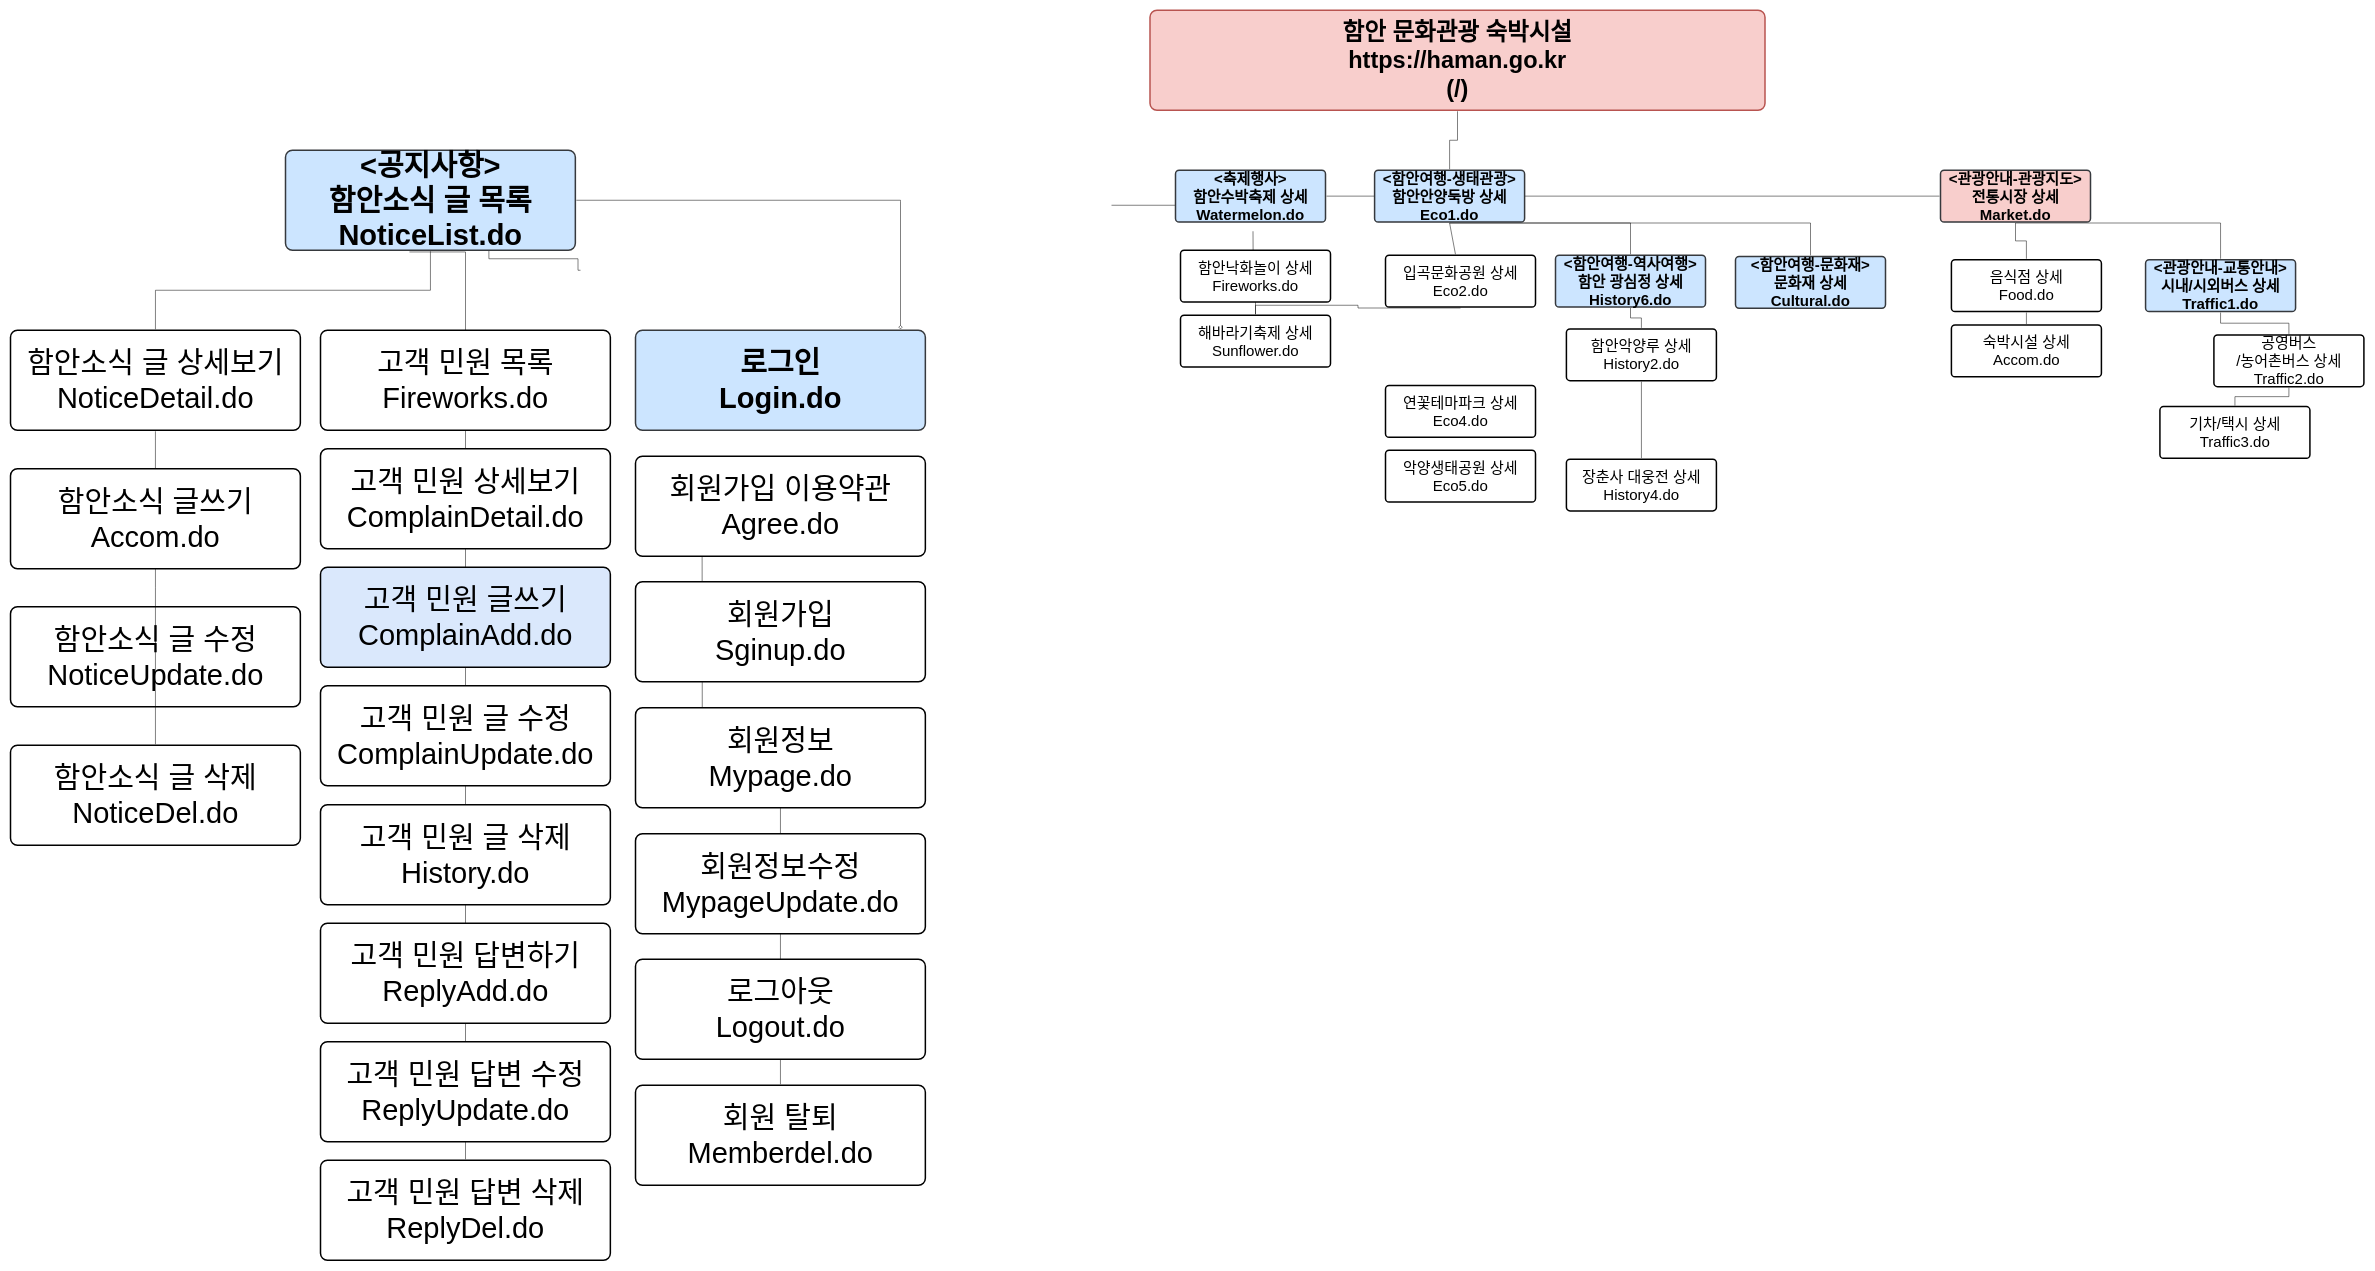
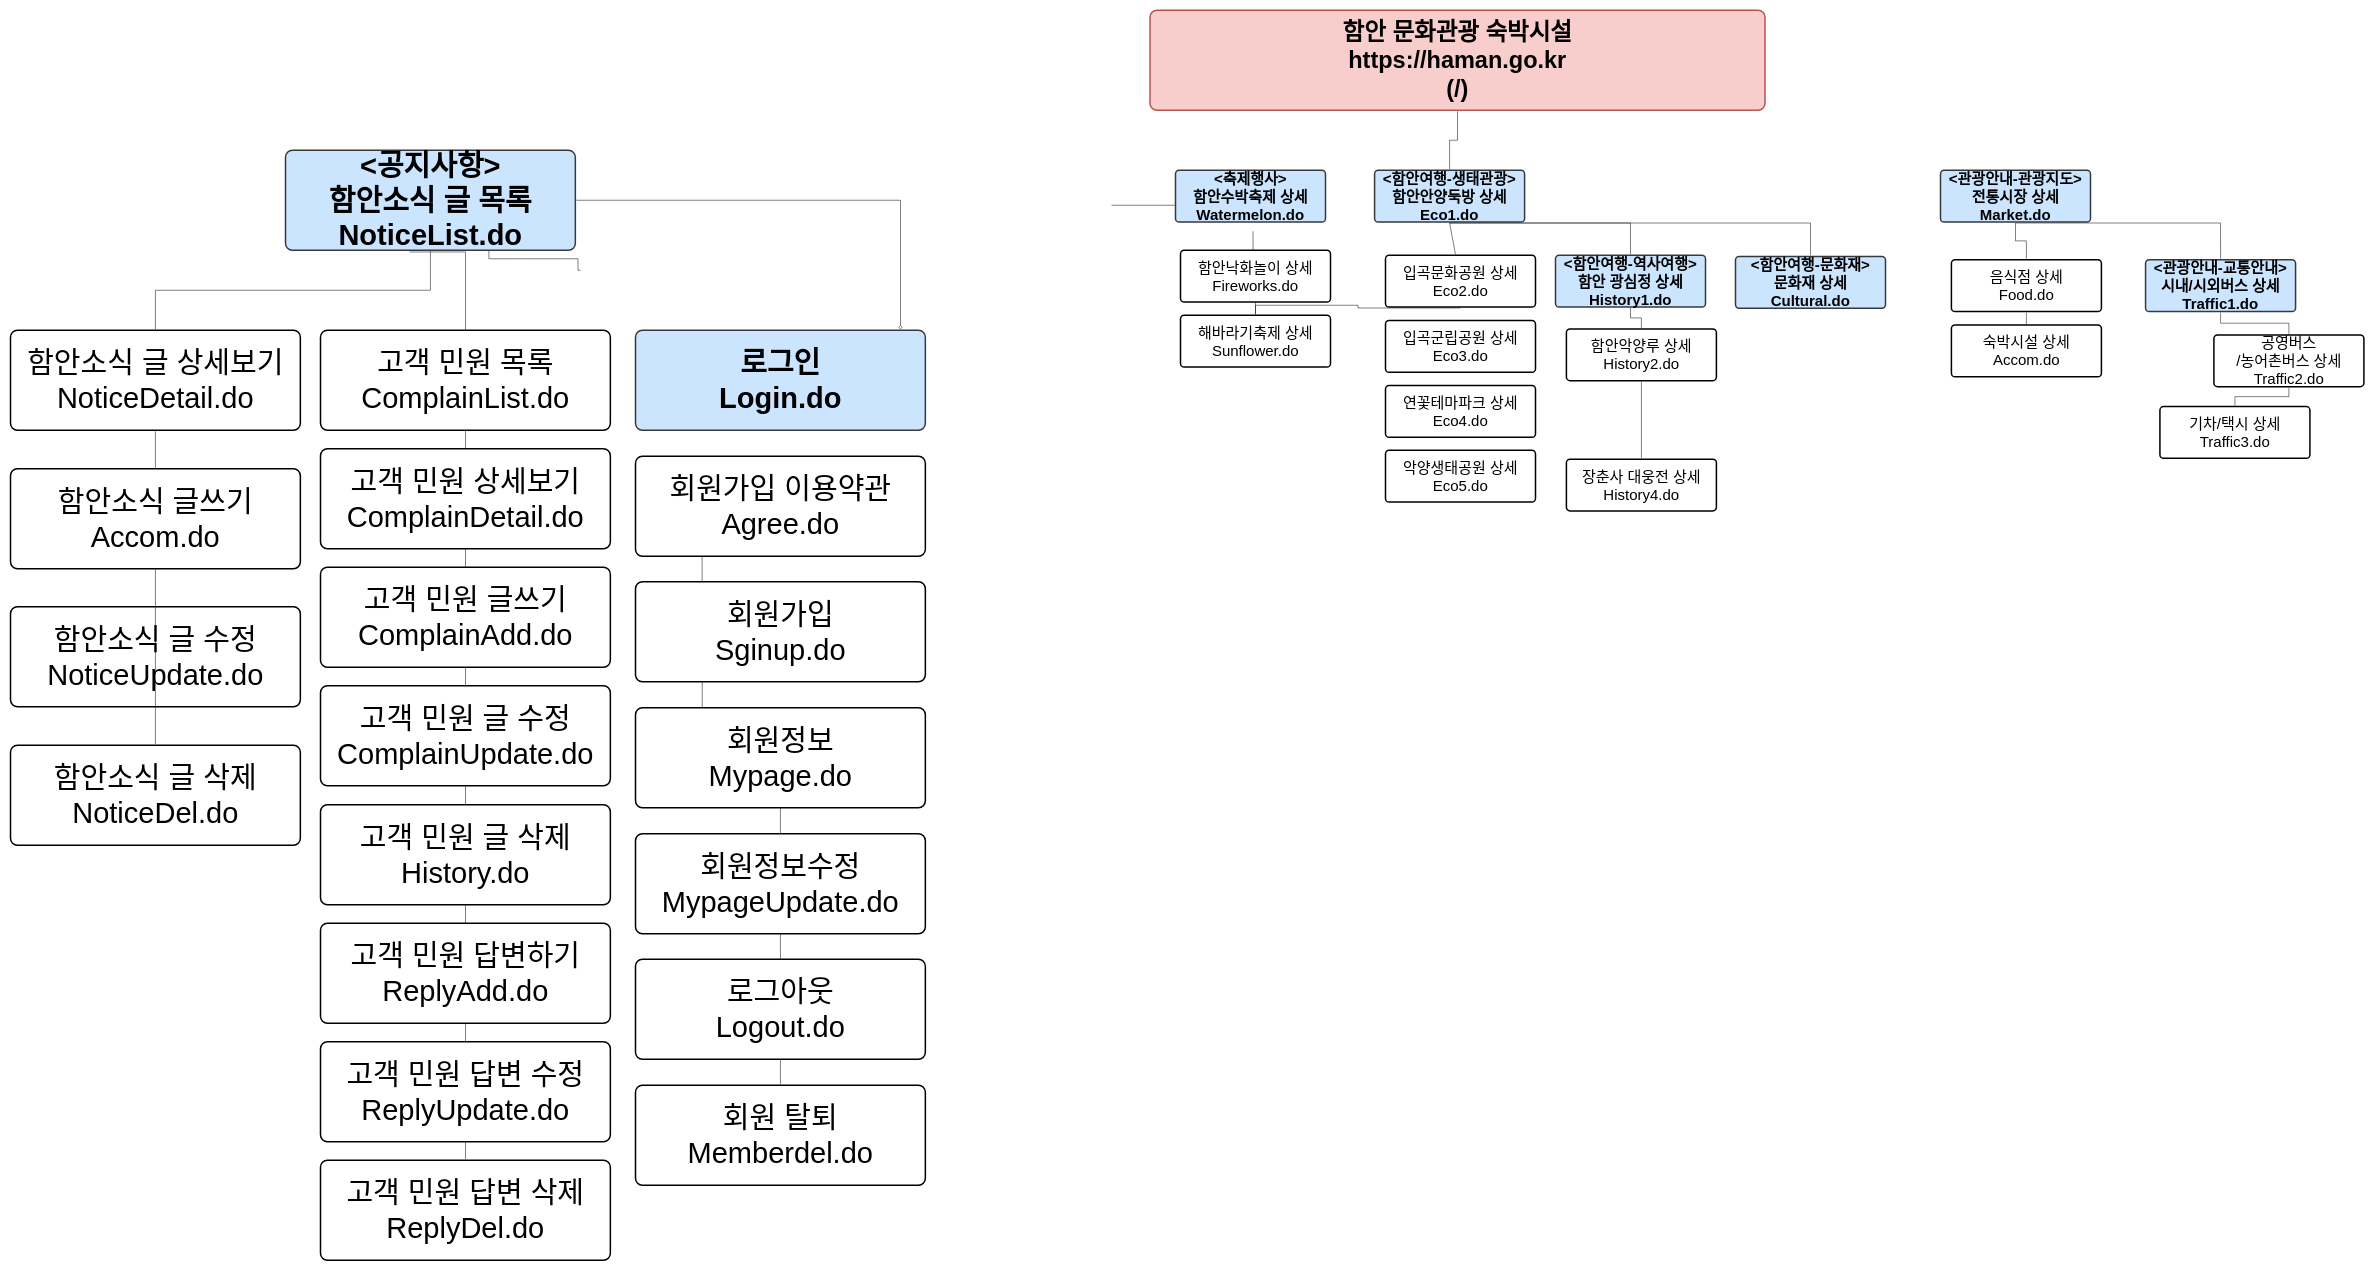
(1731, 196) -> none
(2015, 196) -> (2015, 196)
(1630, 281) -> (1630, 281)
none -> (1460, 346)
(465, 380) -> (465, 380)
(465, 617) -> (465, 617)
